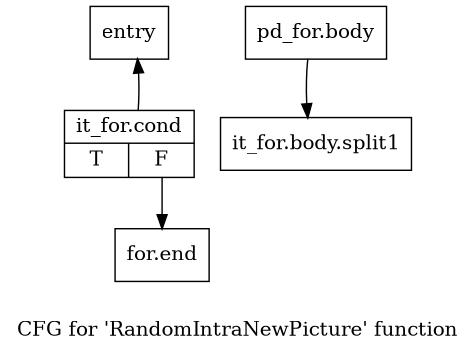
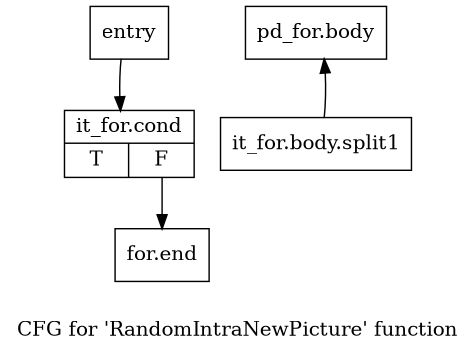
(306, 81) -> (326, 96)
(139, 92) -> (120, 78)
